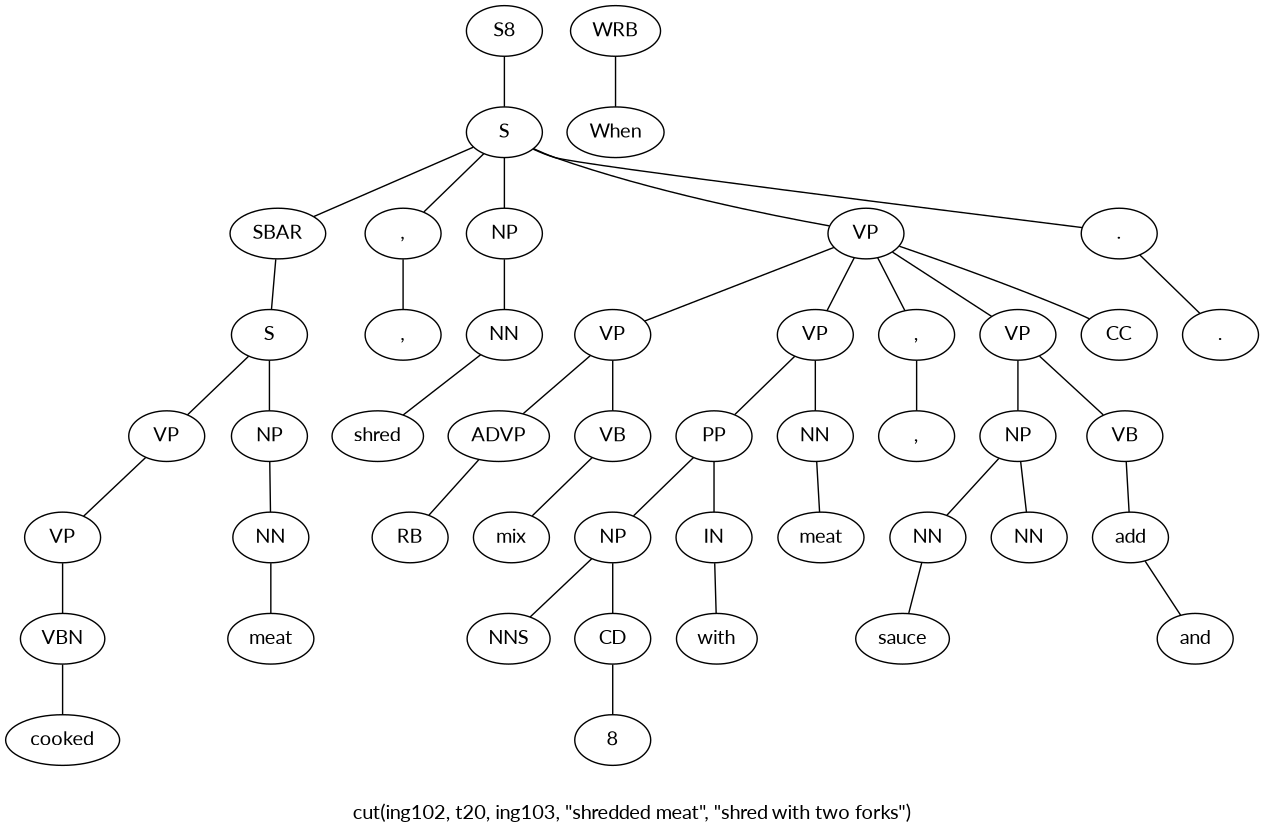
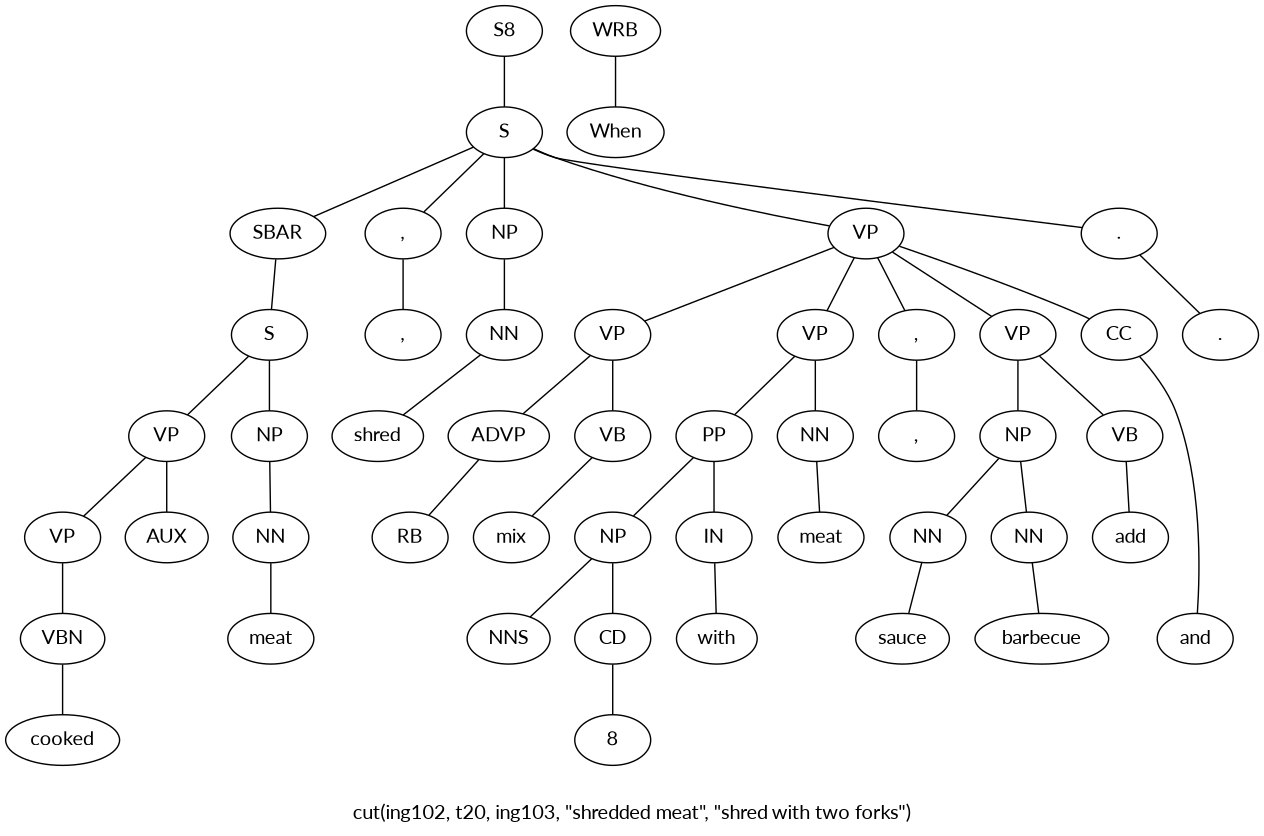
none -> (167, 537)
(1163, 588) -> (1193, 478)
none -> (1042, 639)
